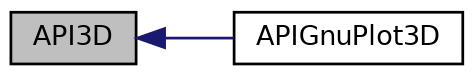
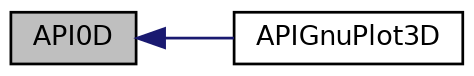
(74, 38) -> (74, 38)
